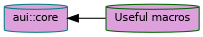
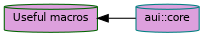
(92, 18) -> (122, 18)
